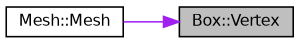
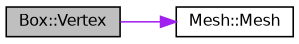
(143, 22) -> (140, 22)
